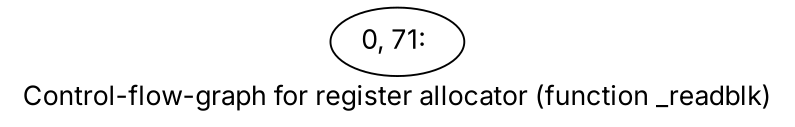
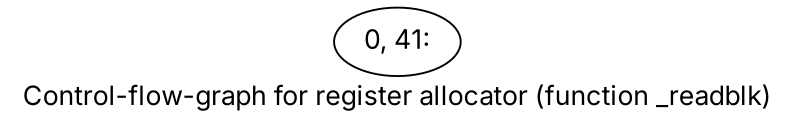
(397, 42) -> (397, 42)
